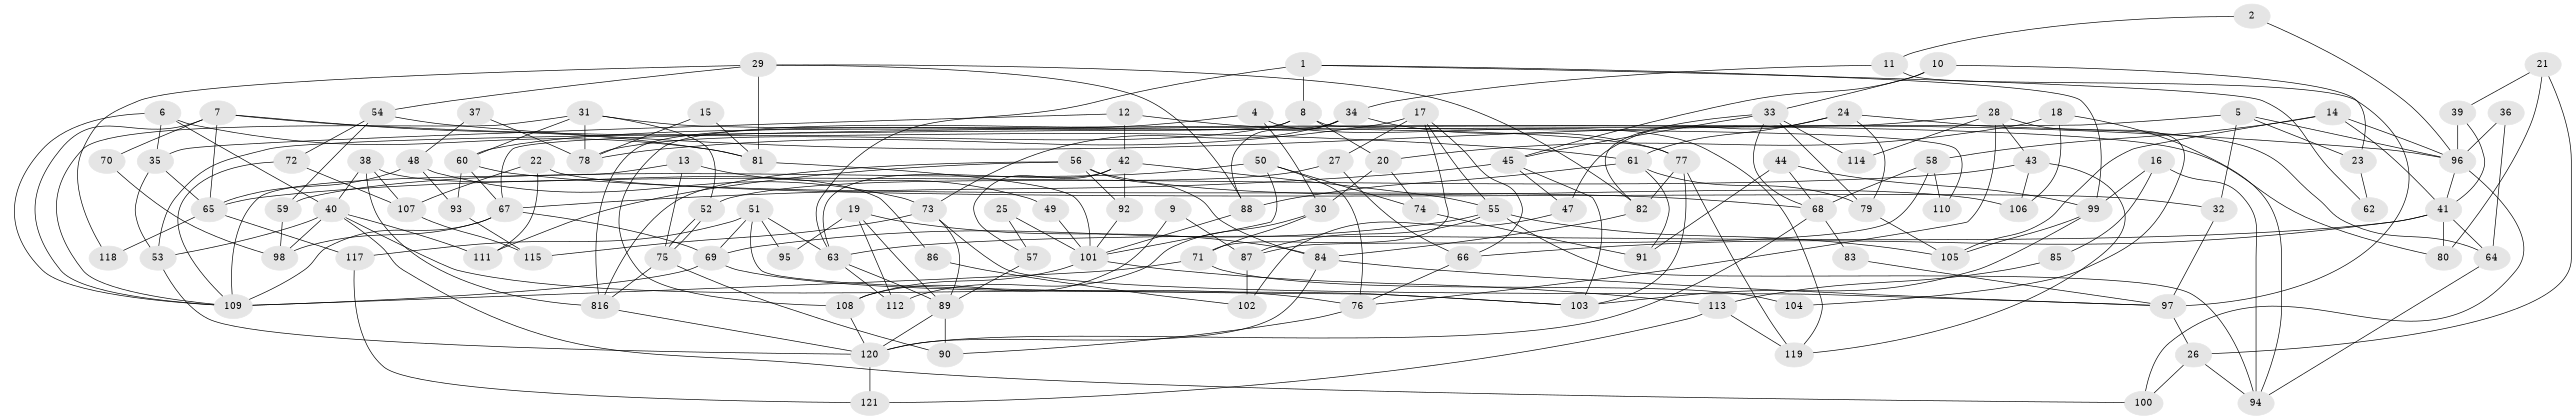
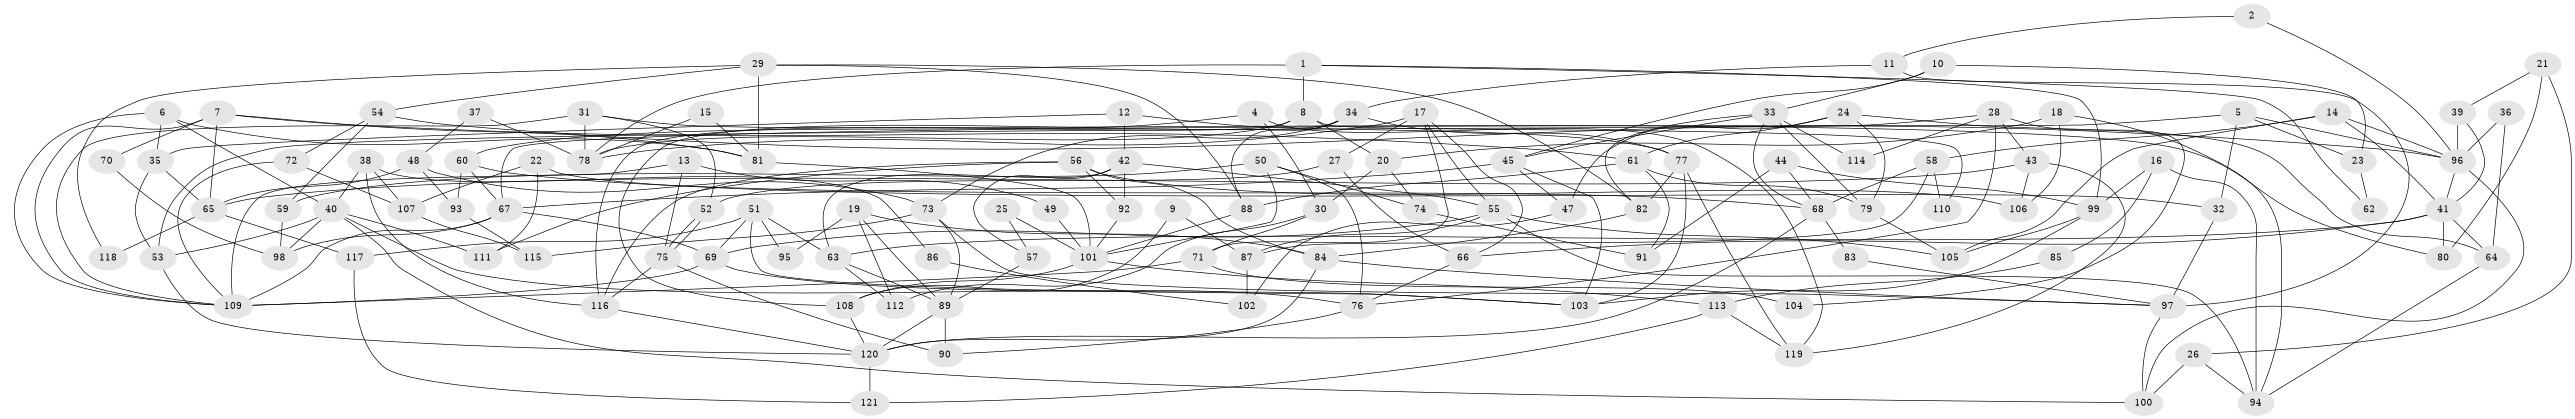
(1043, 111) -> (915, 73)
(523, 136) -> none
(600, 307) -> (600, 307)
(2181, 331) -> (2145, 353)
